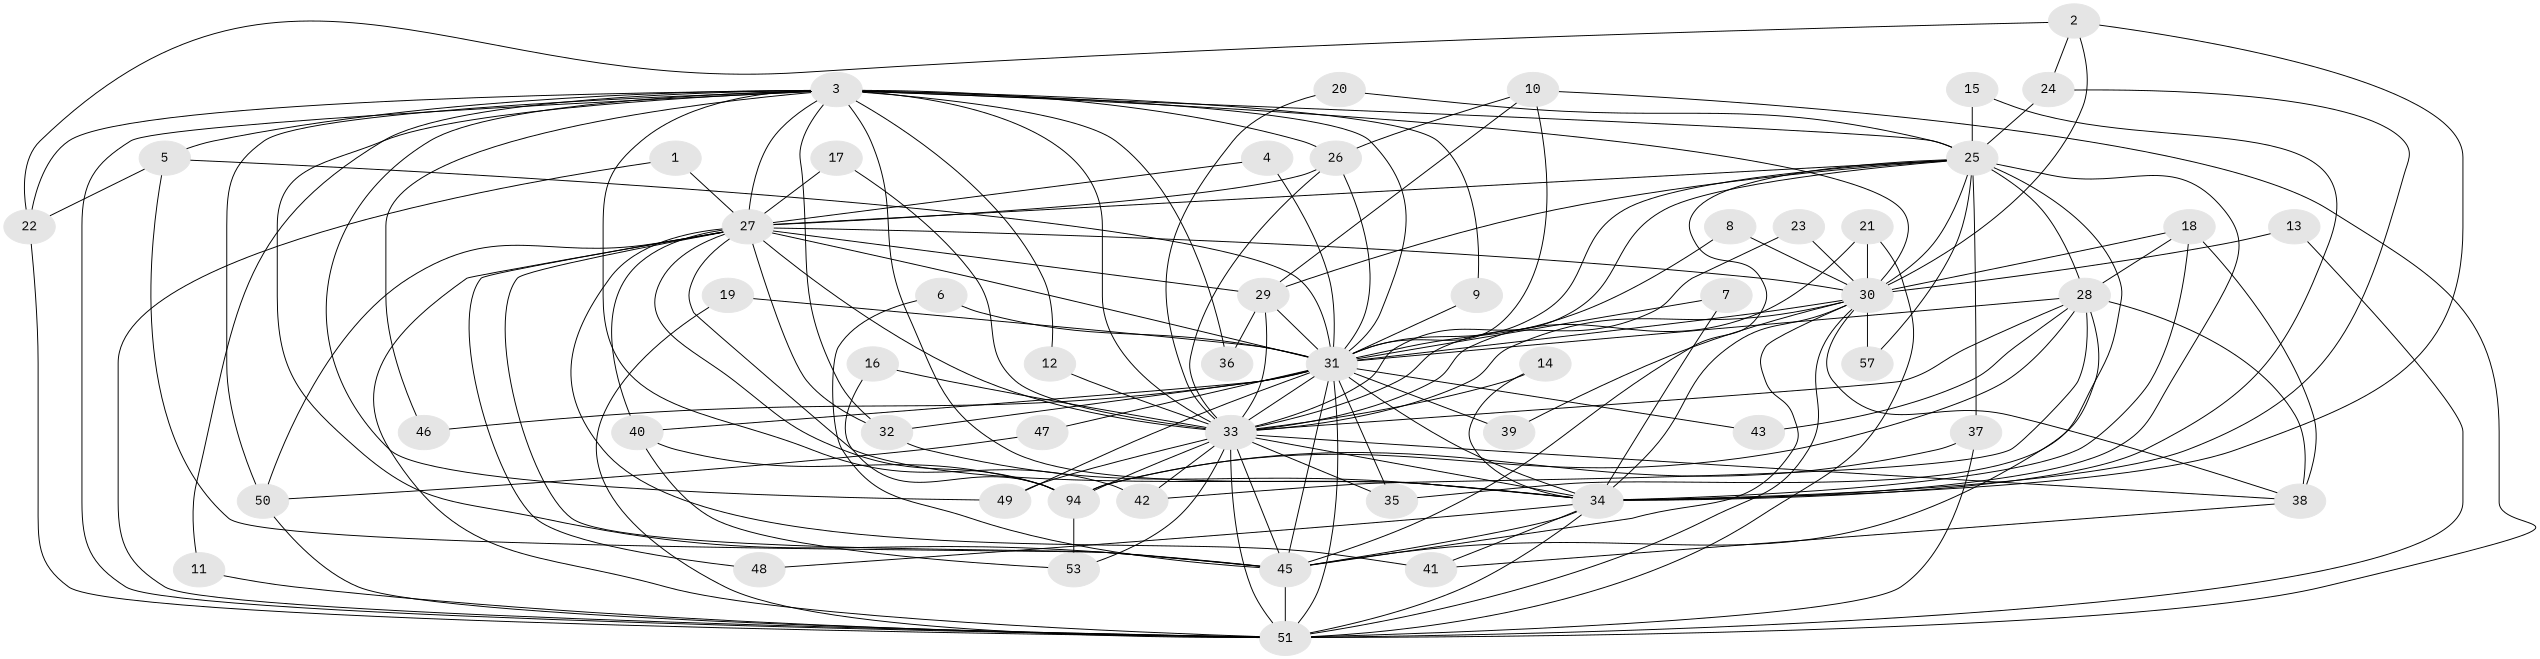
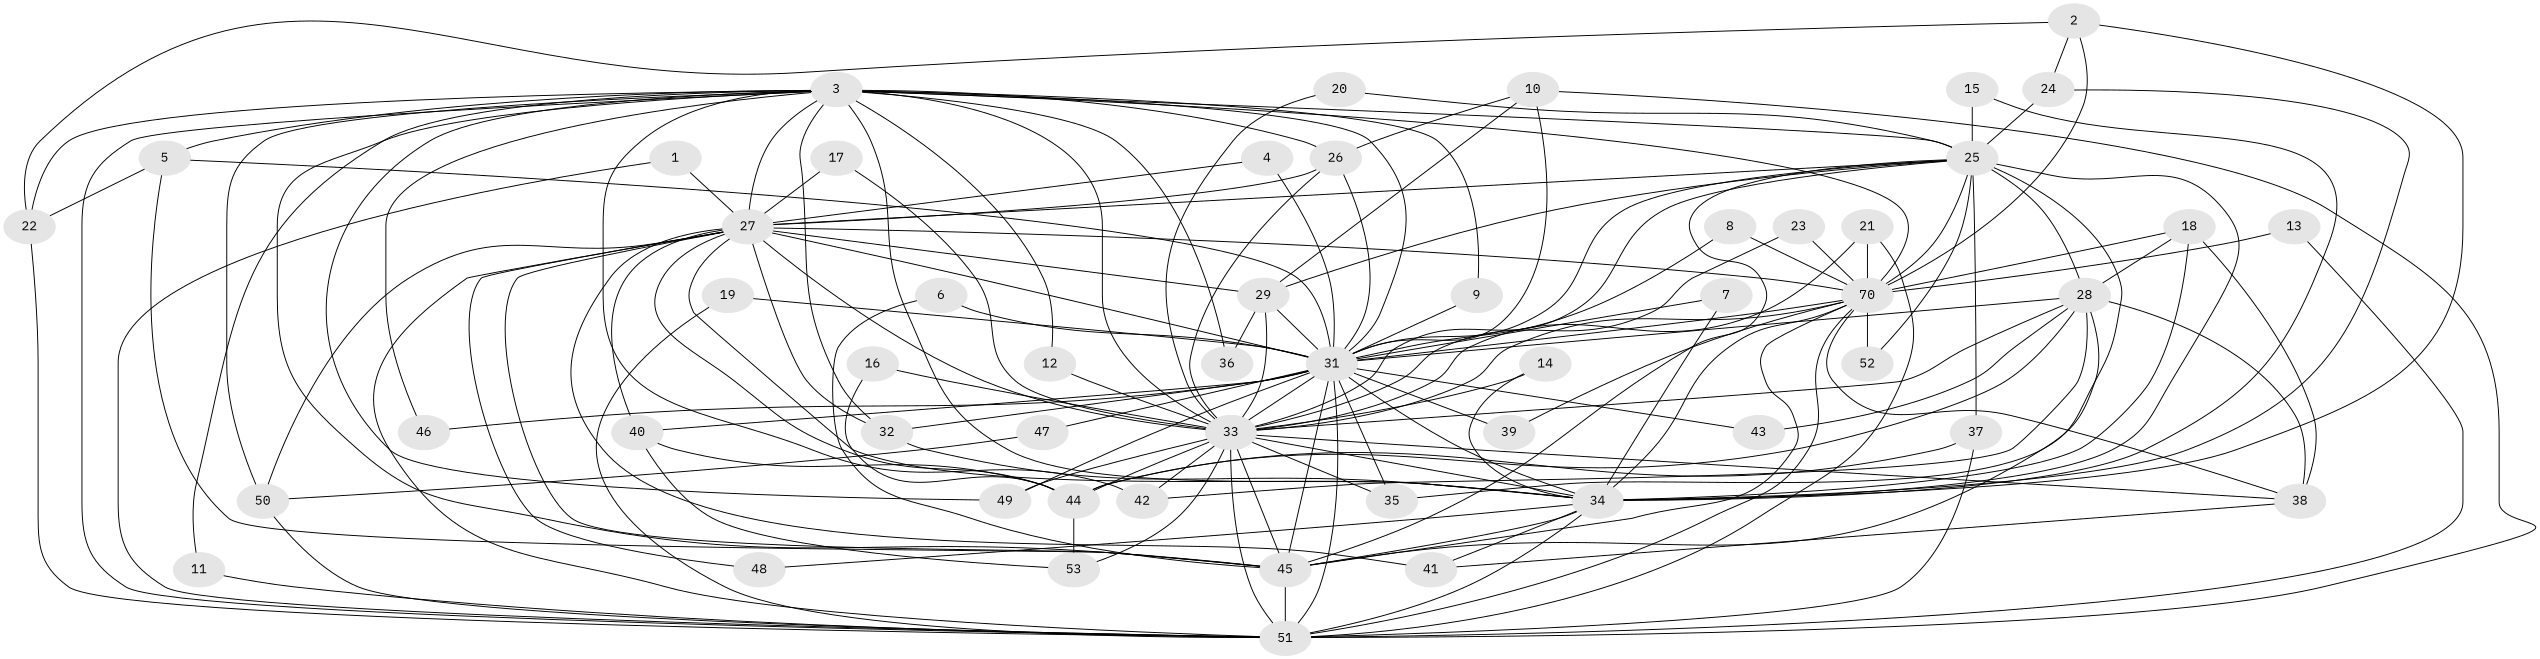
(1867, 295) -> (1867, 295)
(1867, 364) -> (1867, 364)
(1074, 501) -> (1074, 501)
